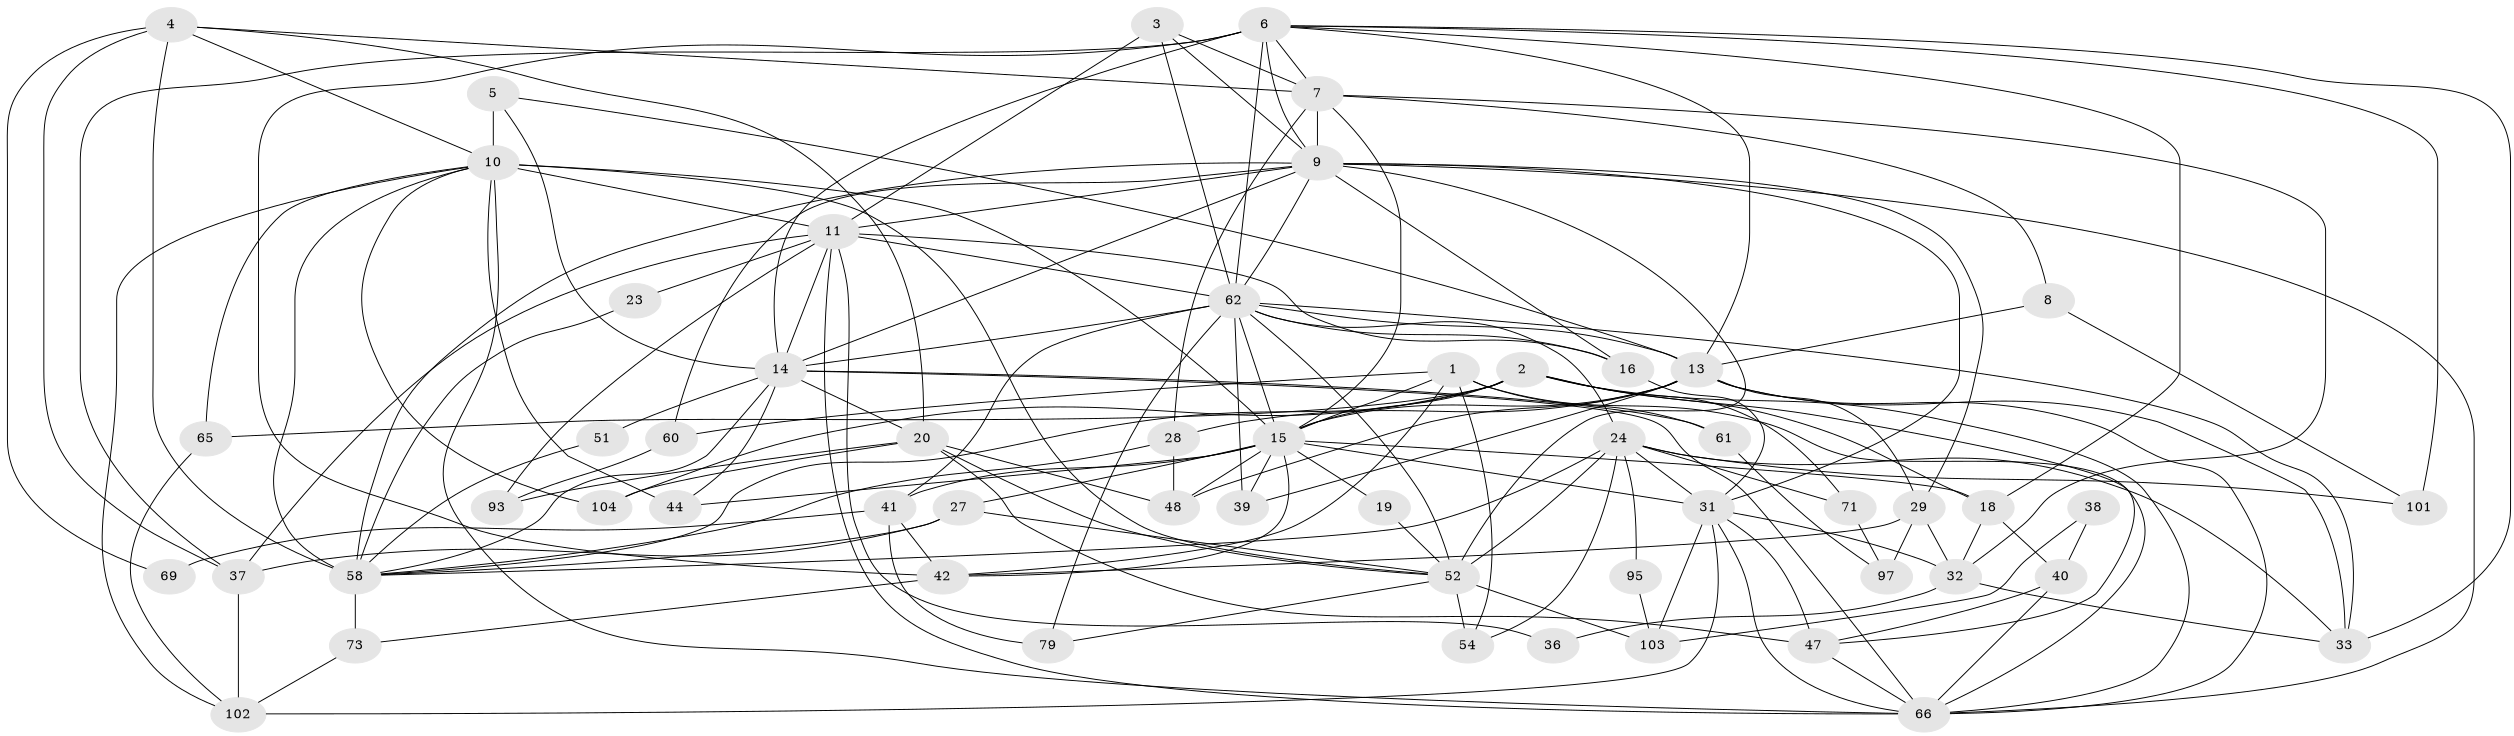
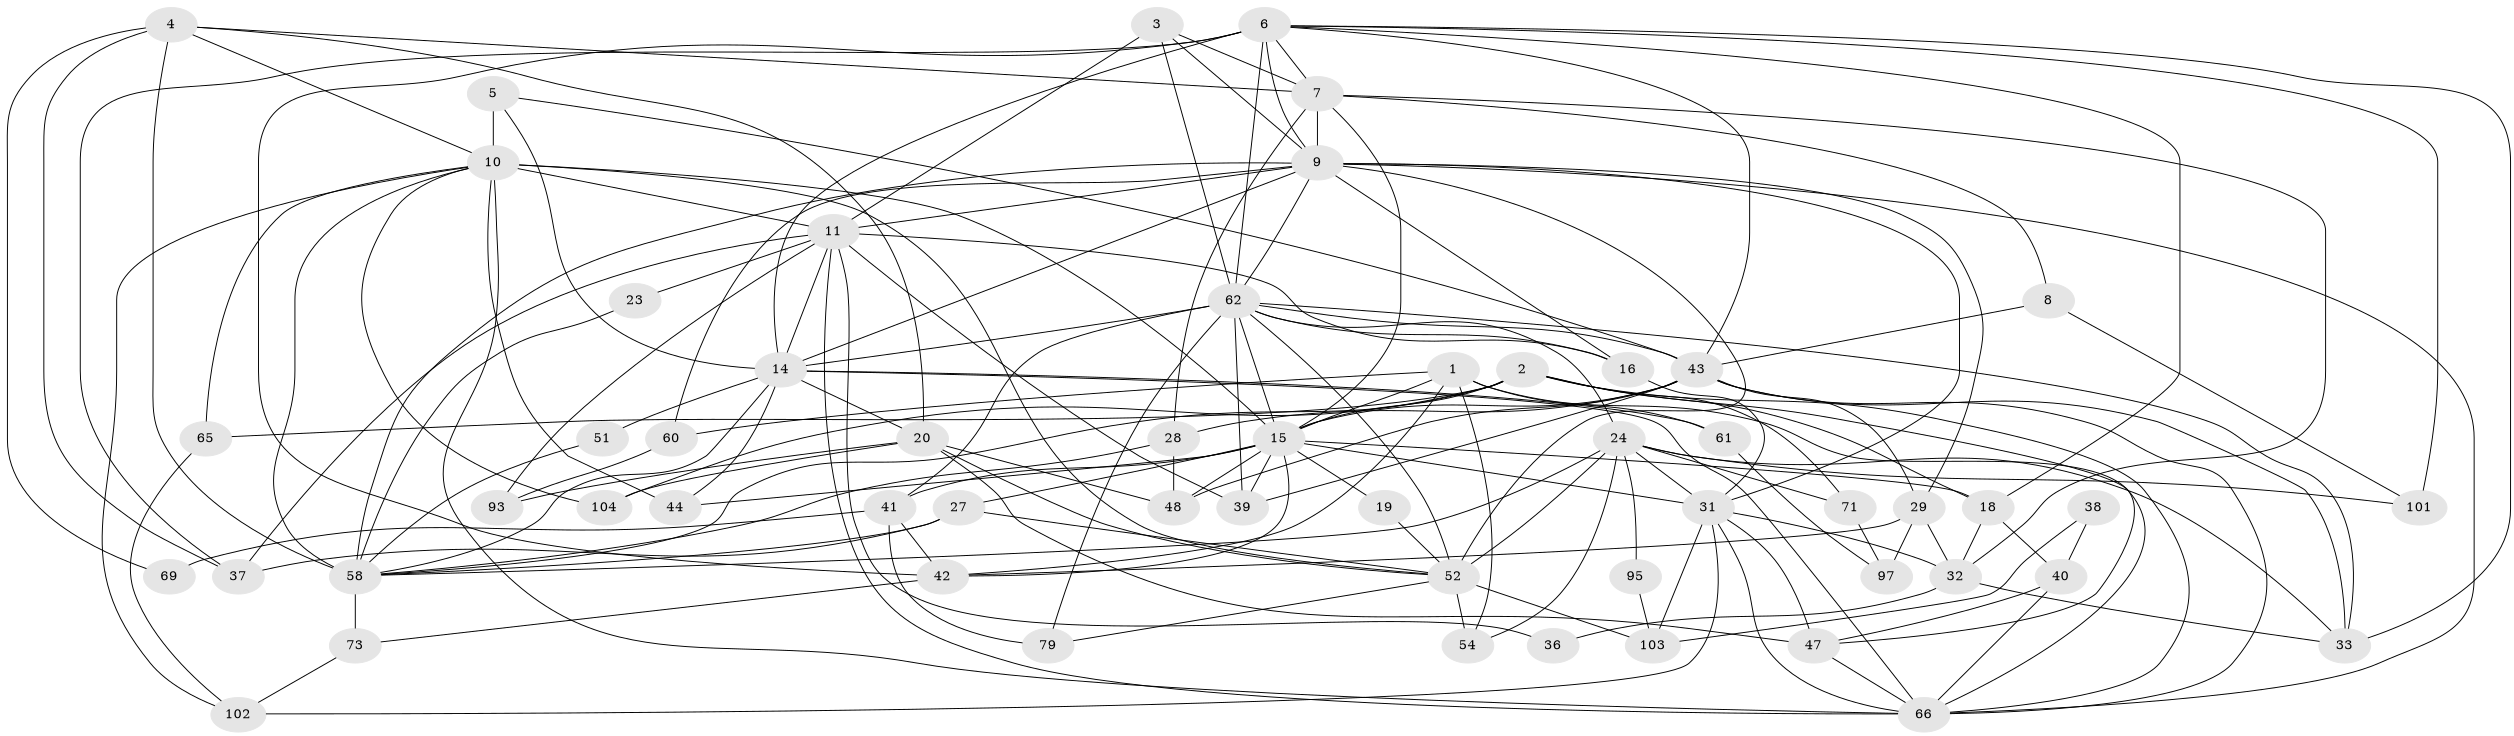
(1025, 265) -> (1028, 383)
(1697, 370) -> (1697, 370)
(238, 646) -> none
